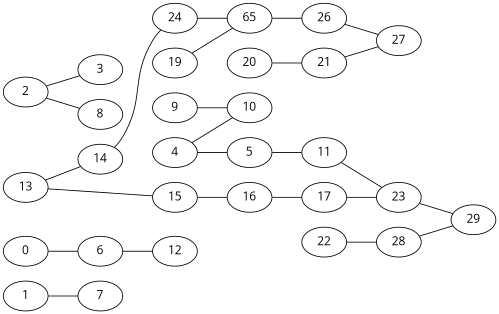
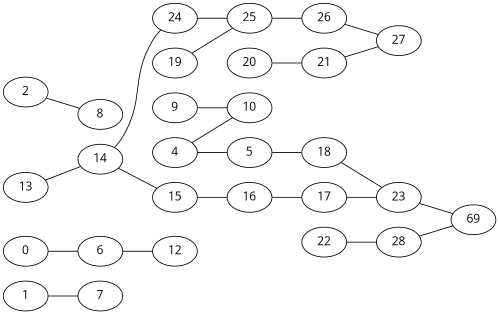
(250, 18) -> (250, 18)
(100, 70) -> none
(324, 153) -> (324, 153)
(100, 192) -> (138, 178)
(473, 220) -> (473, 220)
